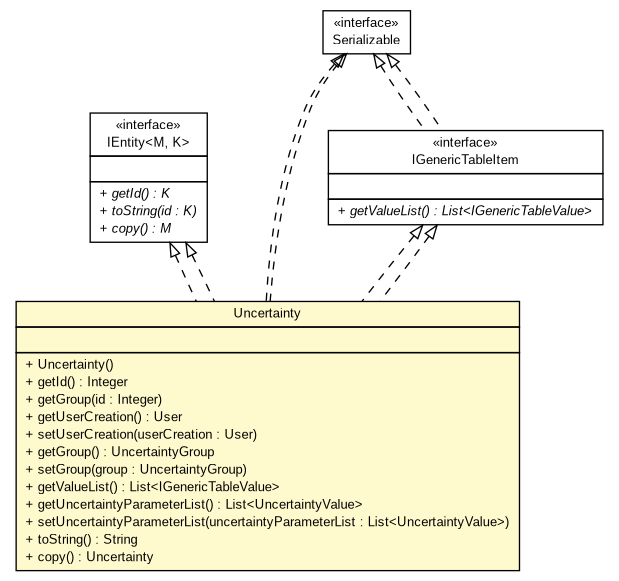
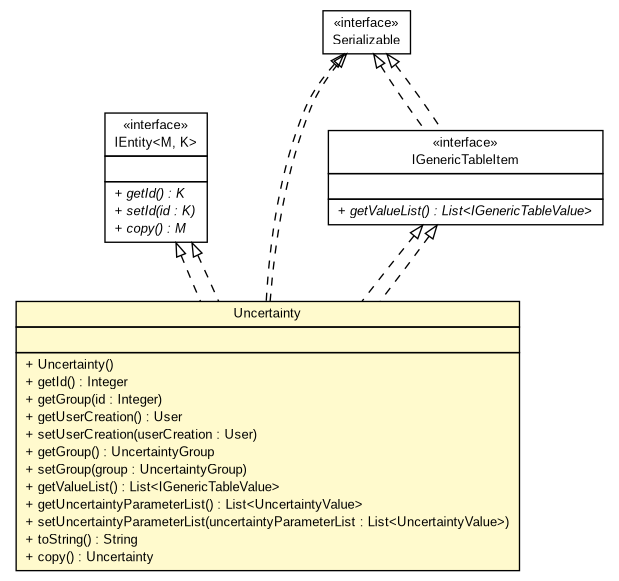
(149, 211) -> (155, 211)
